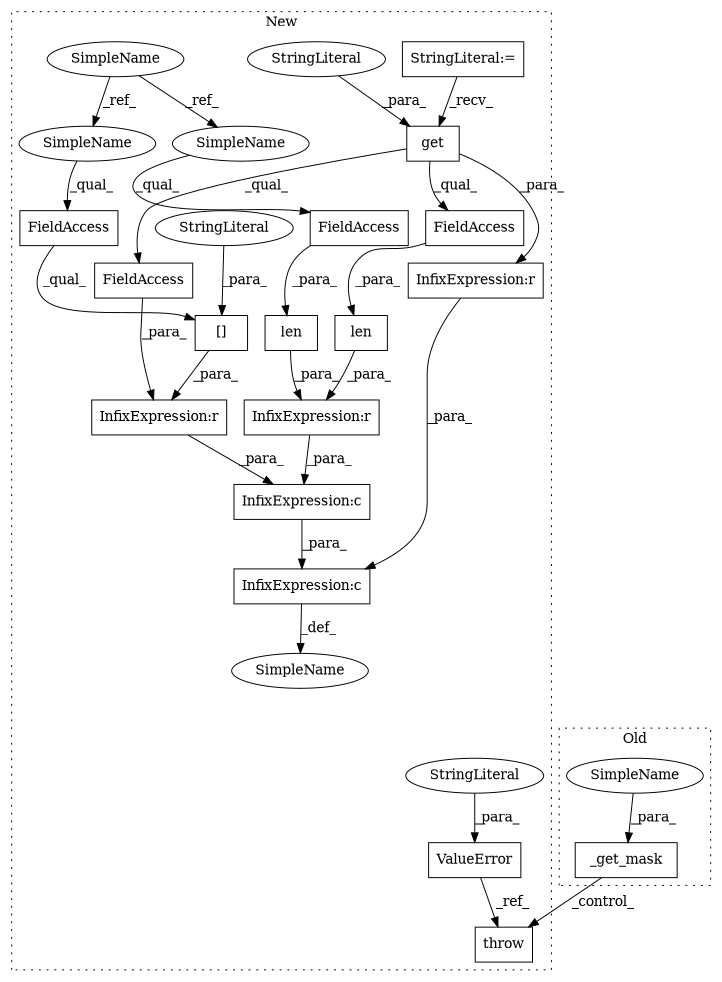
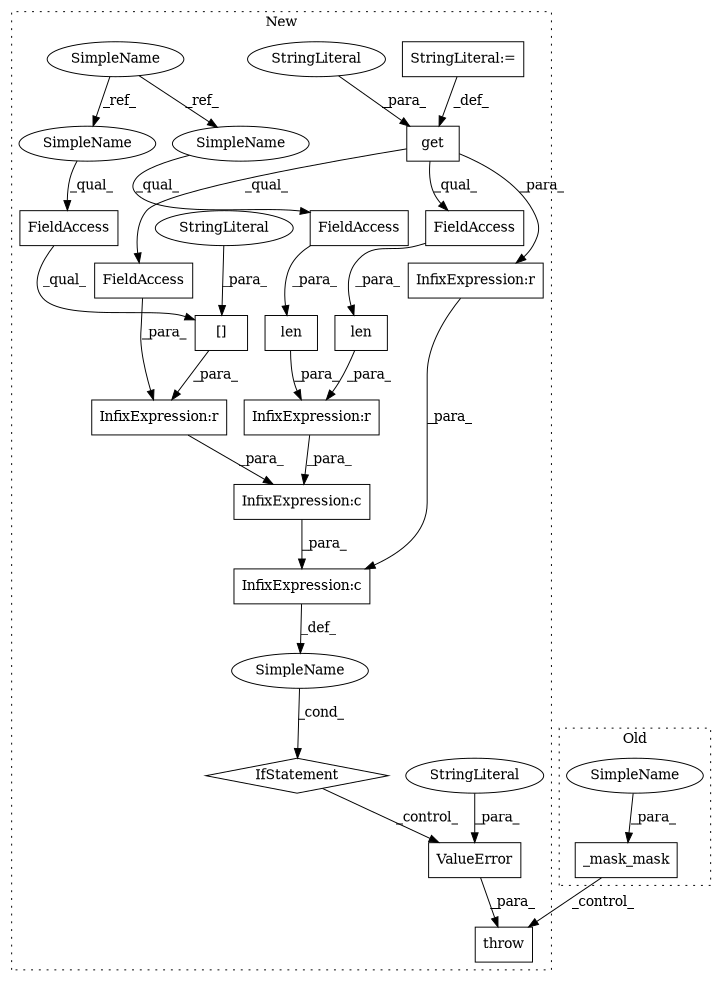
(471, 101) -> (471, 101)
none -> (297, 776)
(626, 860) -> (626, 860)
(513, 902) -> (513, 902)
